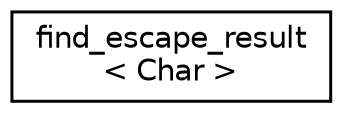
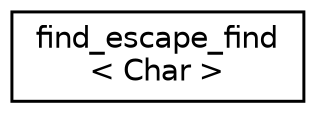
(171, 57) -> (158, 57)
